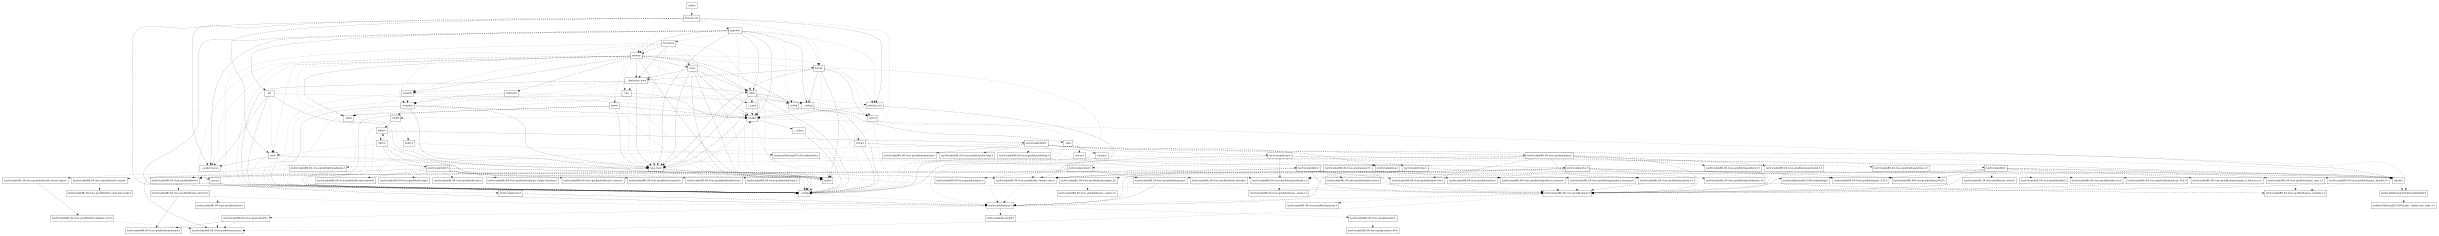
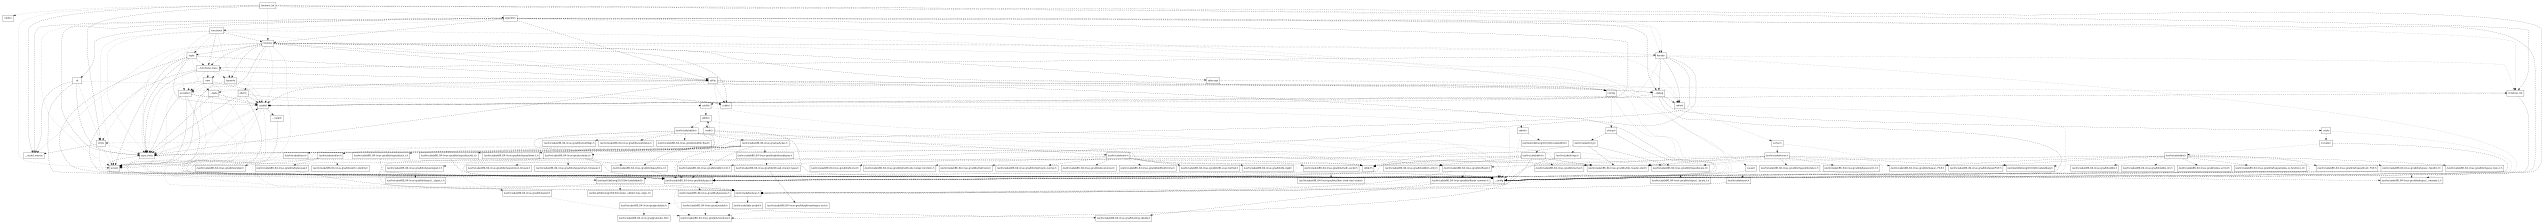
(692, 11) -> (137, 7)
none -> (1851, 168)
